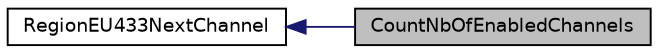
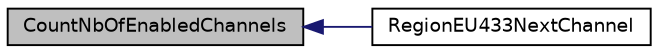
(330, 27) -> (348, 27)
